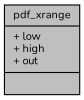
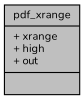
(27, 37) -> (35, 37)
